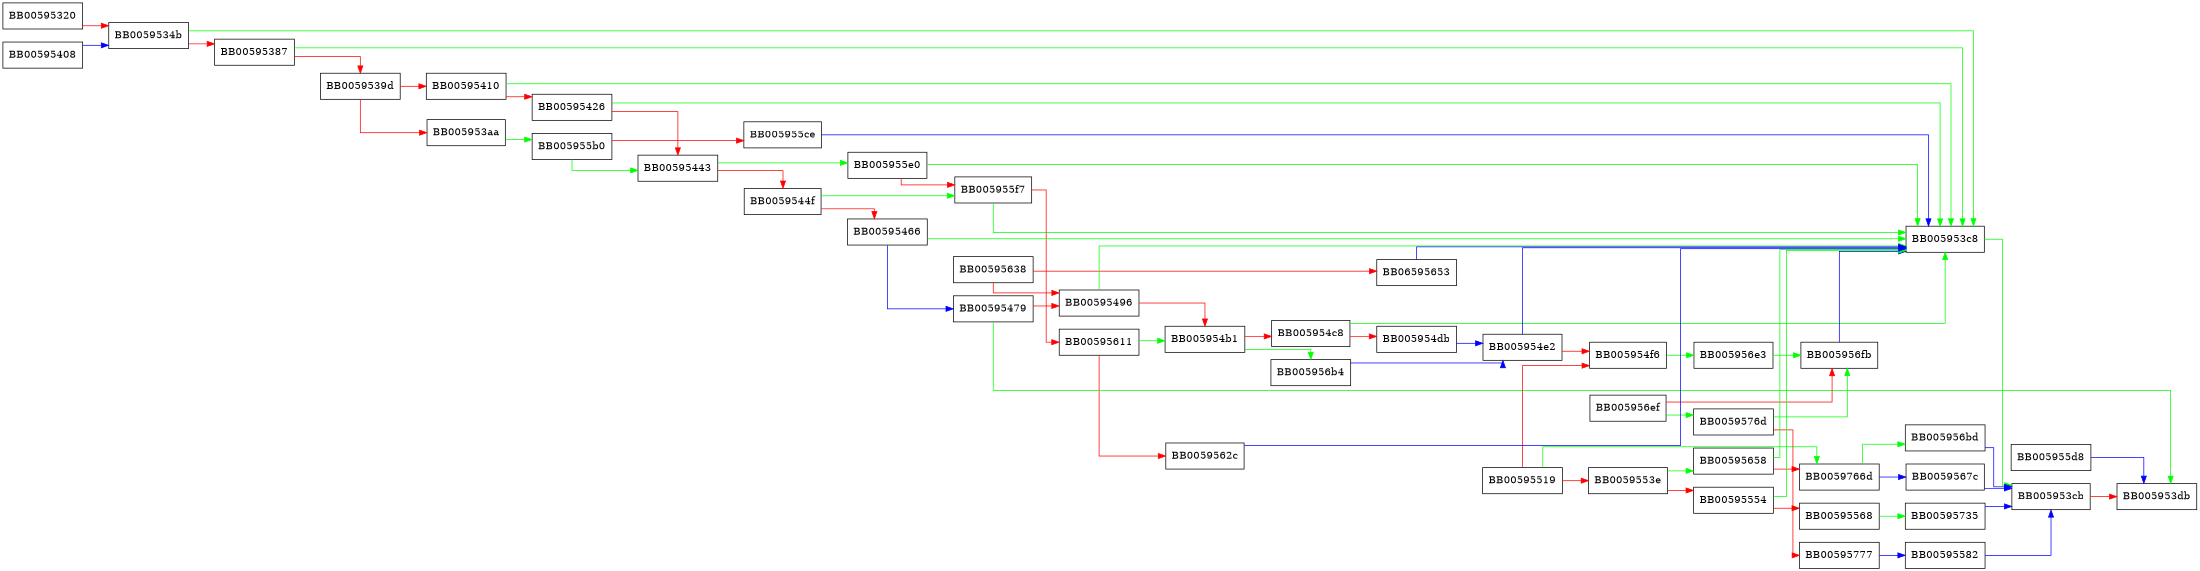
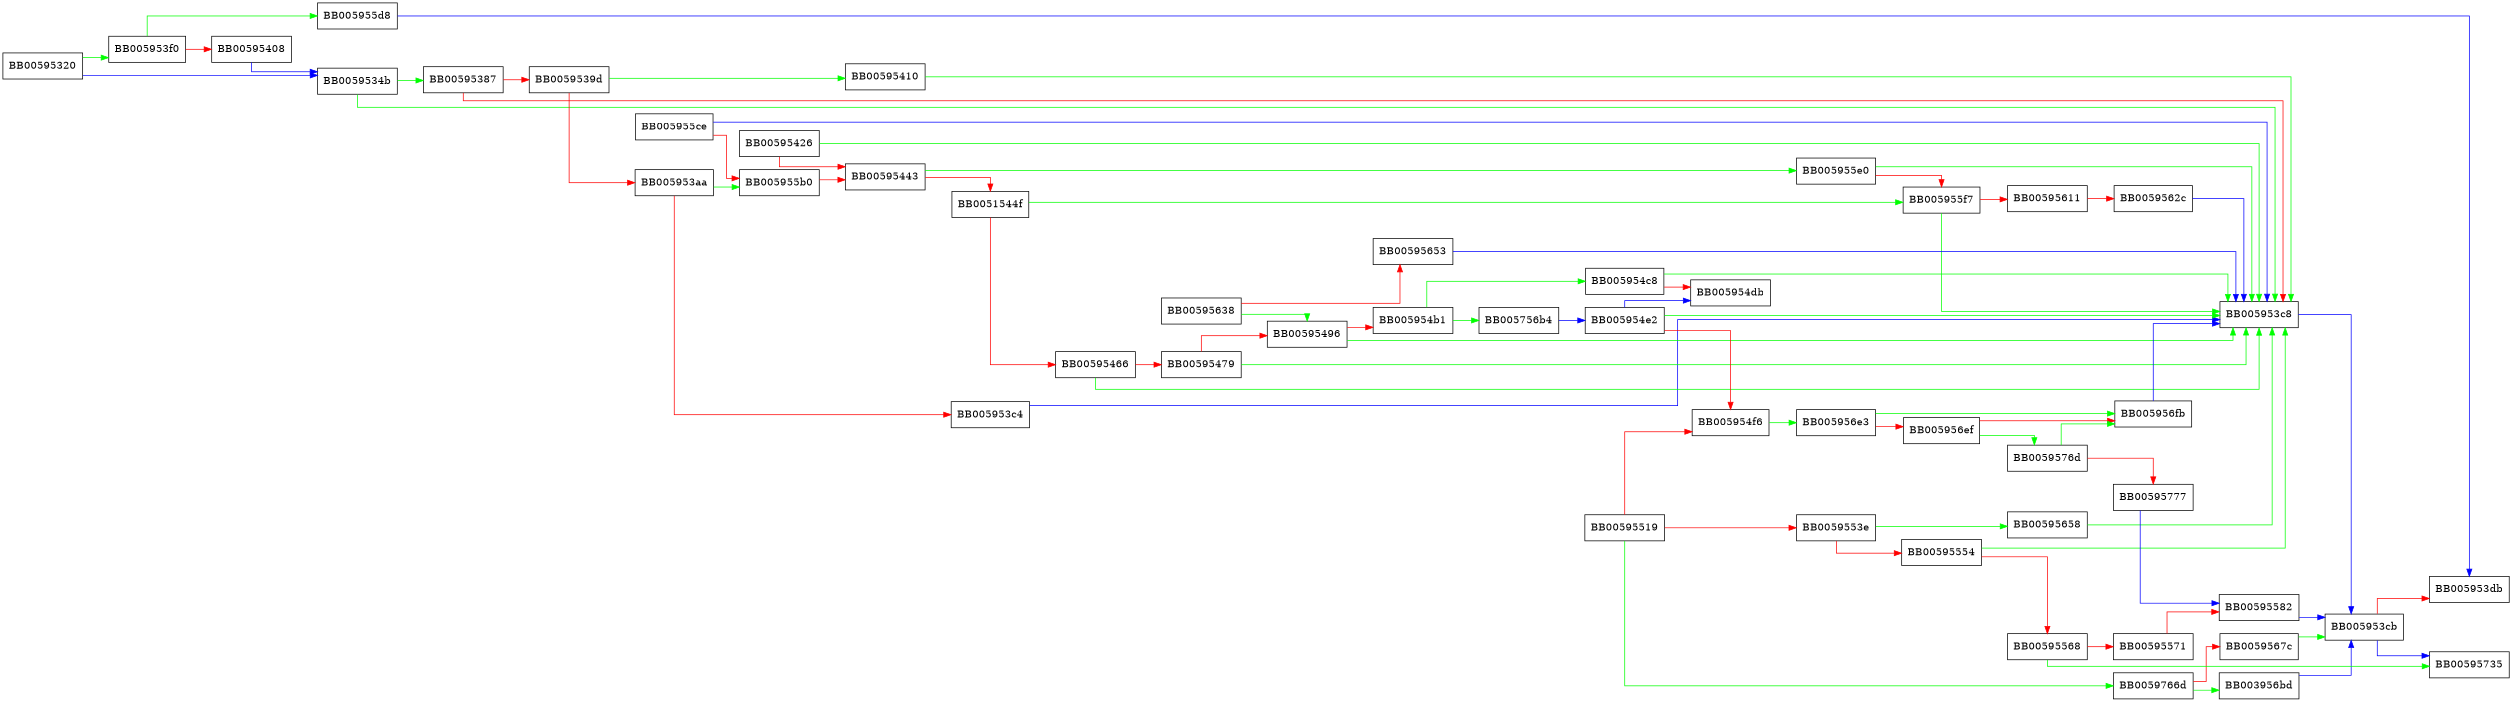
(92, 26) -> (197, 75)
(198, 44) -> (407, 80)
(1214, 48) -> (1466, 101)
none -> (147, 49)
(410, 86) -> (724, 78)
(515, 97) -> none
(671, 141) -> (726, 153)
(596, 170) -> (829, 180)
(783, 202) -> (990, 204)
(1667, 248) -> (1938, 316)
(1417, 273) -> (1413, 252)
(1018, 293) -> (1275, 314)
(887, 306) -> (1145, 365)
(1255, 336) -> (1490, 281)
(1148, 341) -> none
(1466, 343) -> (1651, 301)
(2002, 354) -> (2351, 434)
(1311, 373) -> (1519, 320)
(1591, 390) -> (1759, 365)
none -> (990, 415)
none -> (1886, 427)
(1945, 438) -> (2259, 686)
(1782, 469) -> none
(1889, 477) -> (2206, 671)
(1990, 488) -> (2308, 637)
(1995, 506) -> (2392, 656)
none -> (2153, 647)
